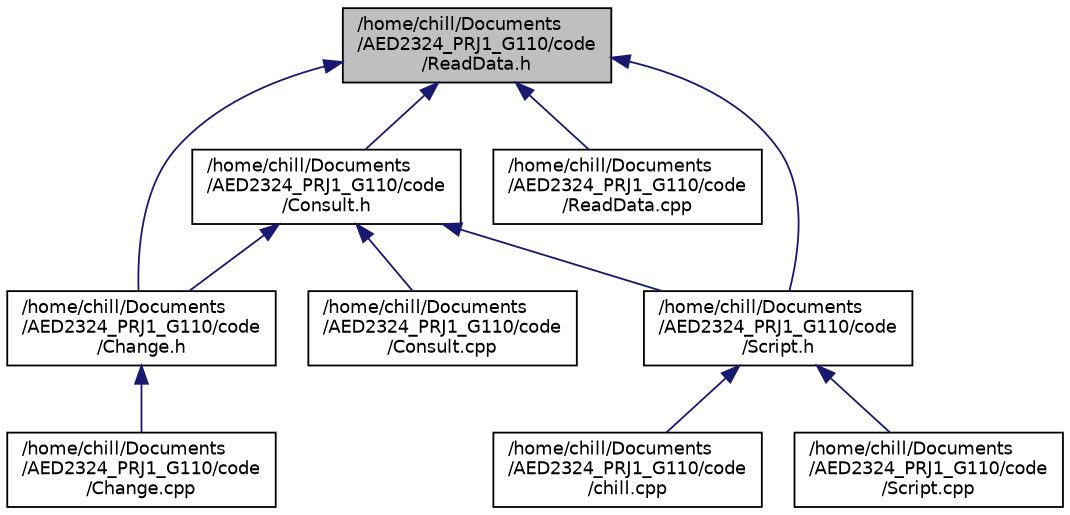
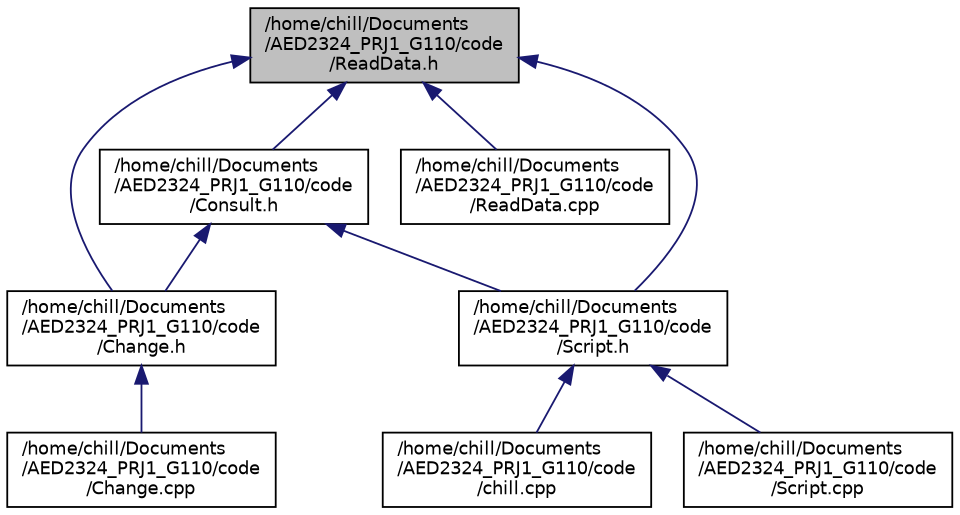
(443, 328) -> none
